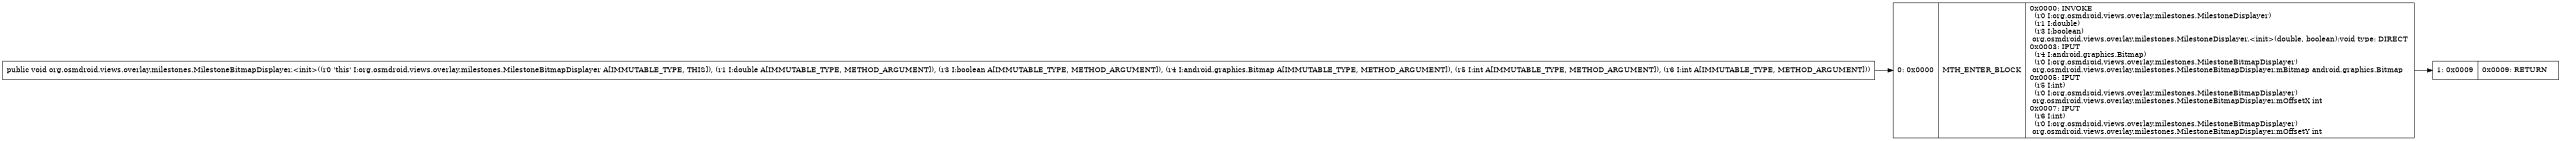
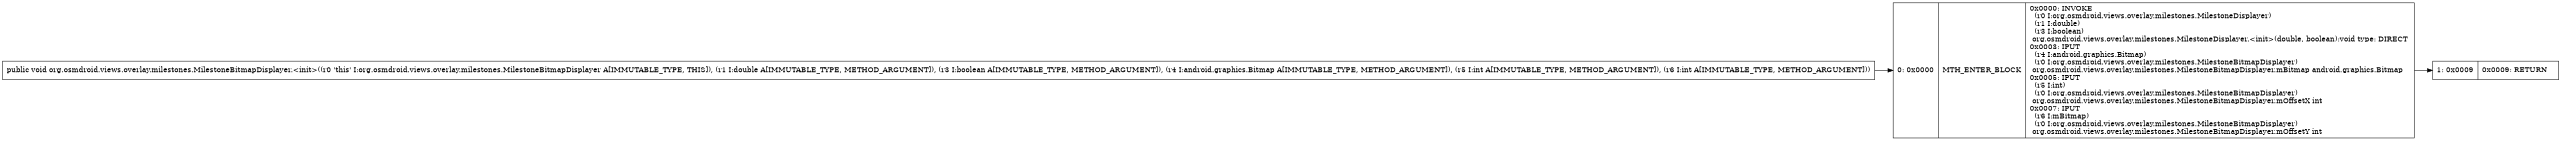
(2048, 116) -> (2059, 116)
